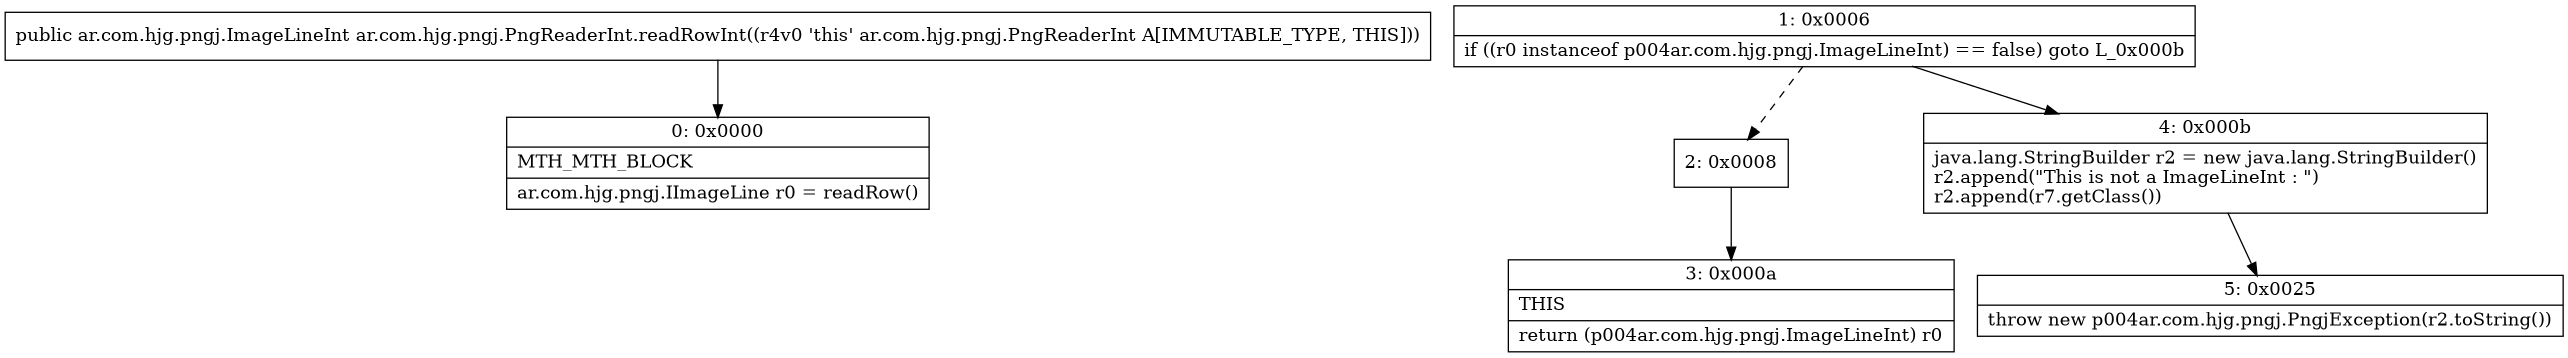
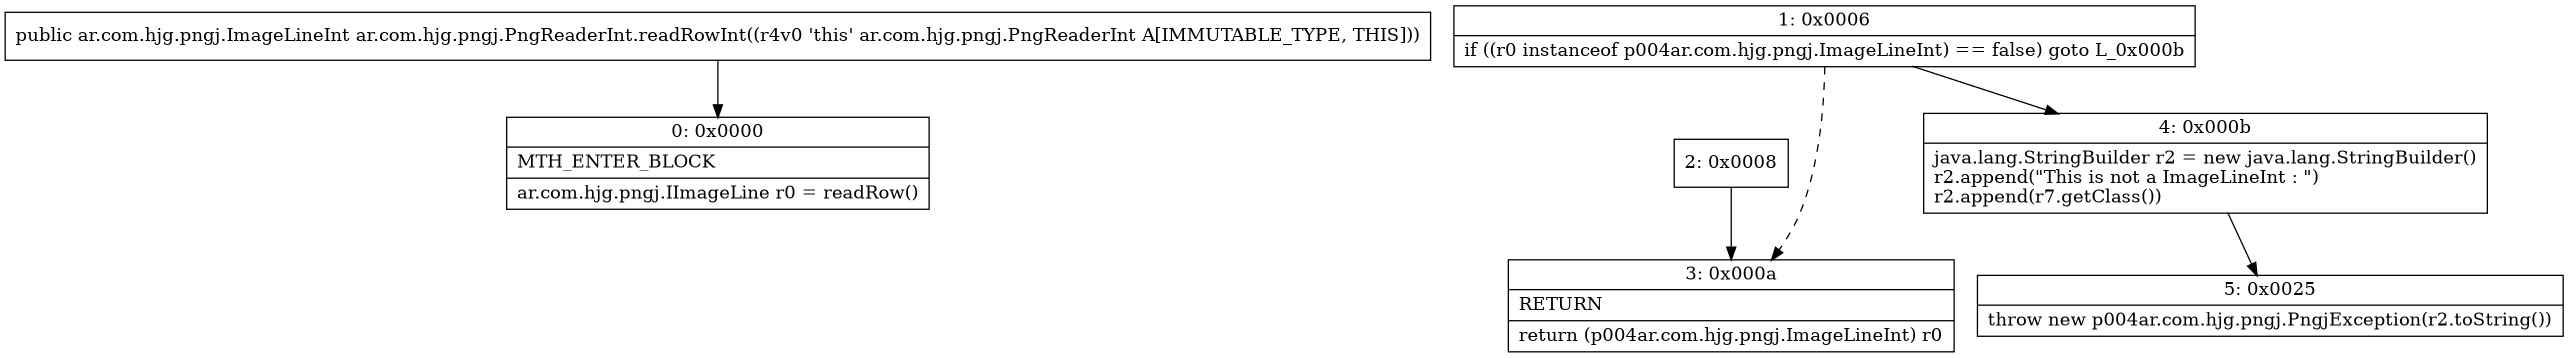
(1779, 98) -> (1815, 162)
(605, 162) -> (617, 162)
(1543, 305) -> (1561, 305)
